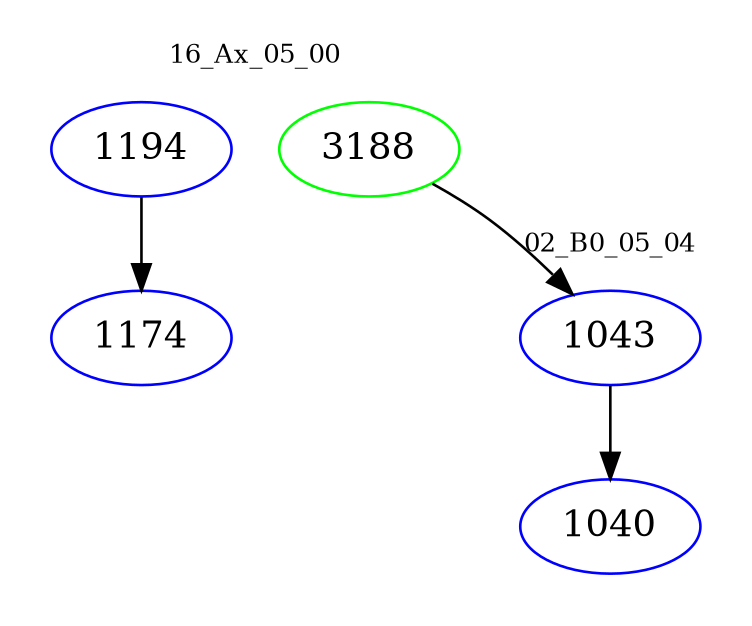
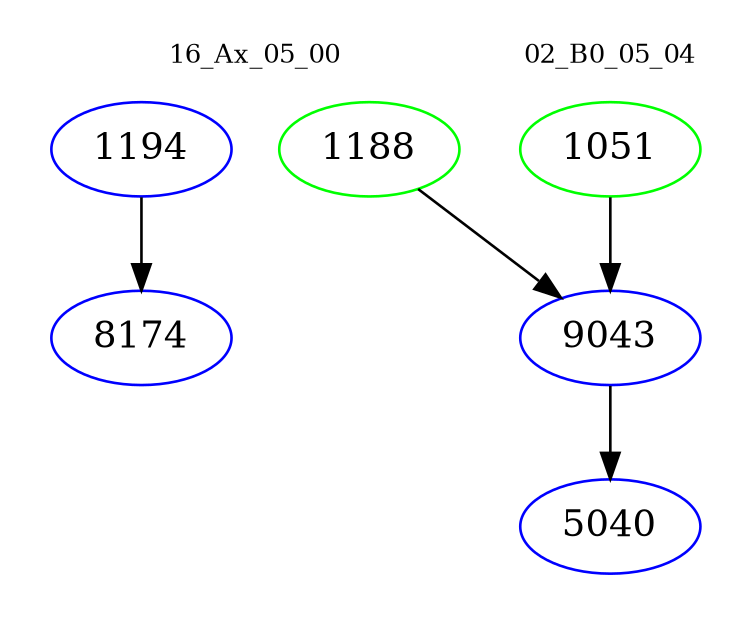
(369, 149) -> (369, 149)
none -> (610, 149)
(141, 338) -> (141, 338)
(610, 338) -> (610, 338)
(610, 527) -> (610, 527)
